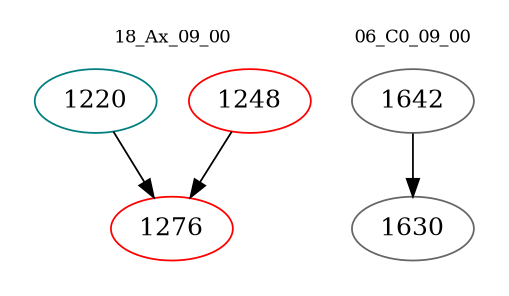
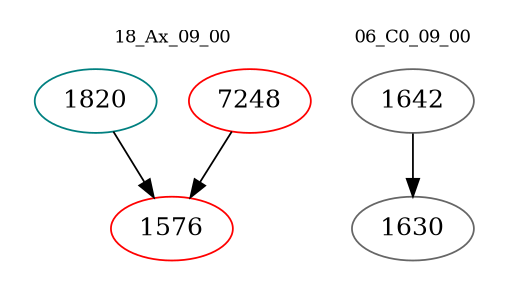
(96, 101) -> (96, 101)
(250, 101) -> (250, 101)
(172, 229) -> (172, 229)
